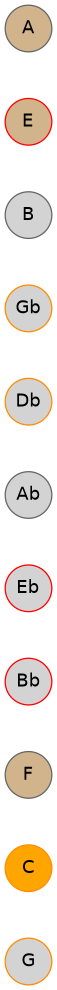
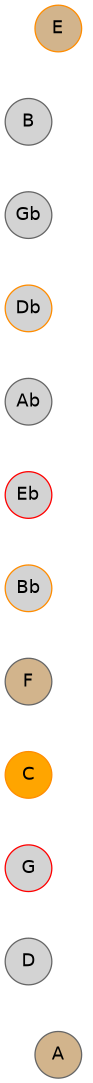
(29, 122) -> (58, 29)
(29, 308) -> (29, 215)
(29, 682) -> (29, 588)
(29, 962) -> (29, 868)
none -> (29, 962)
